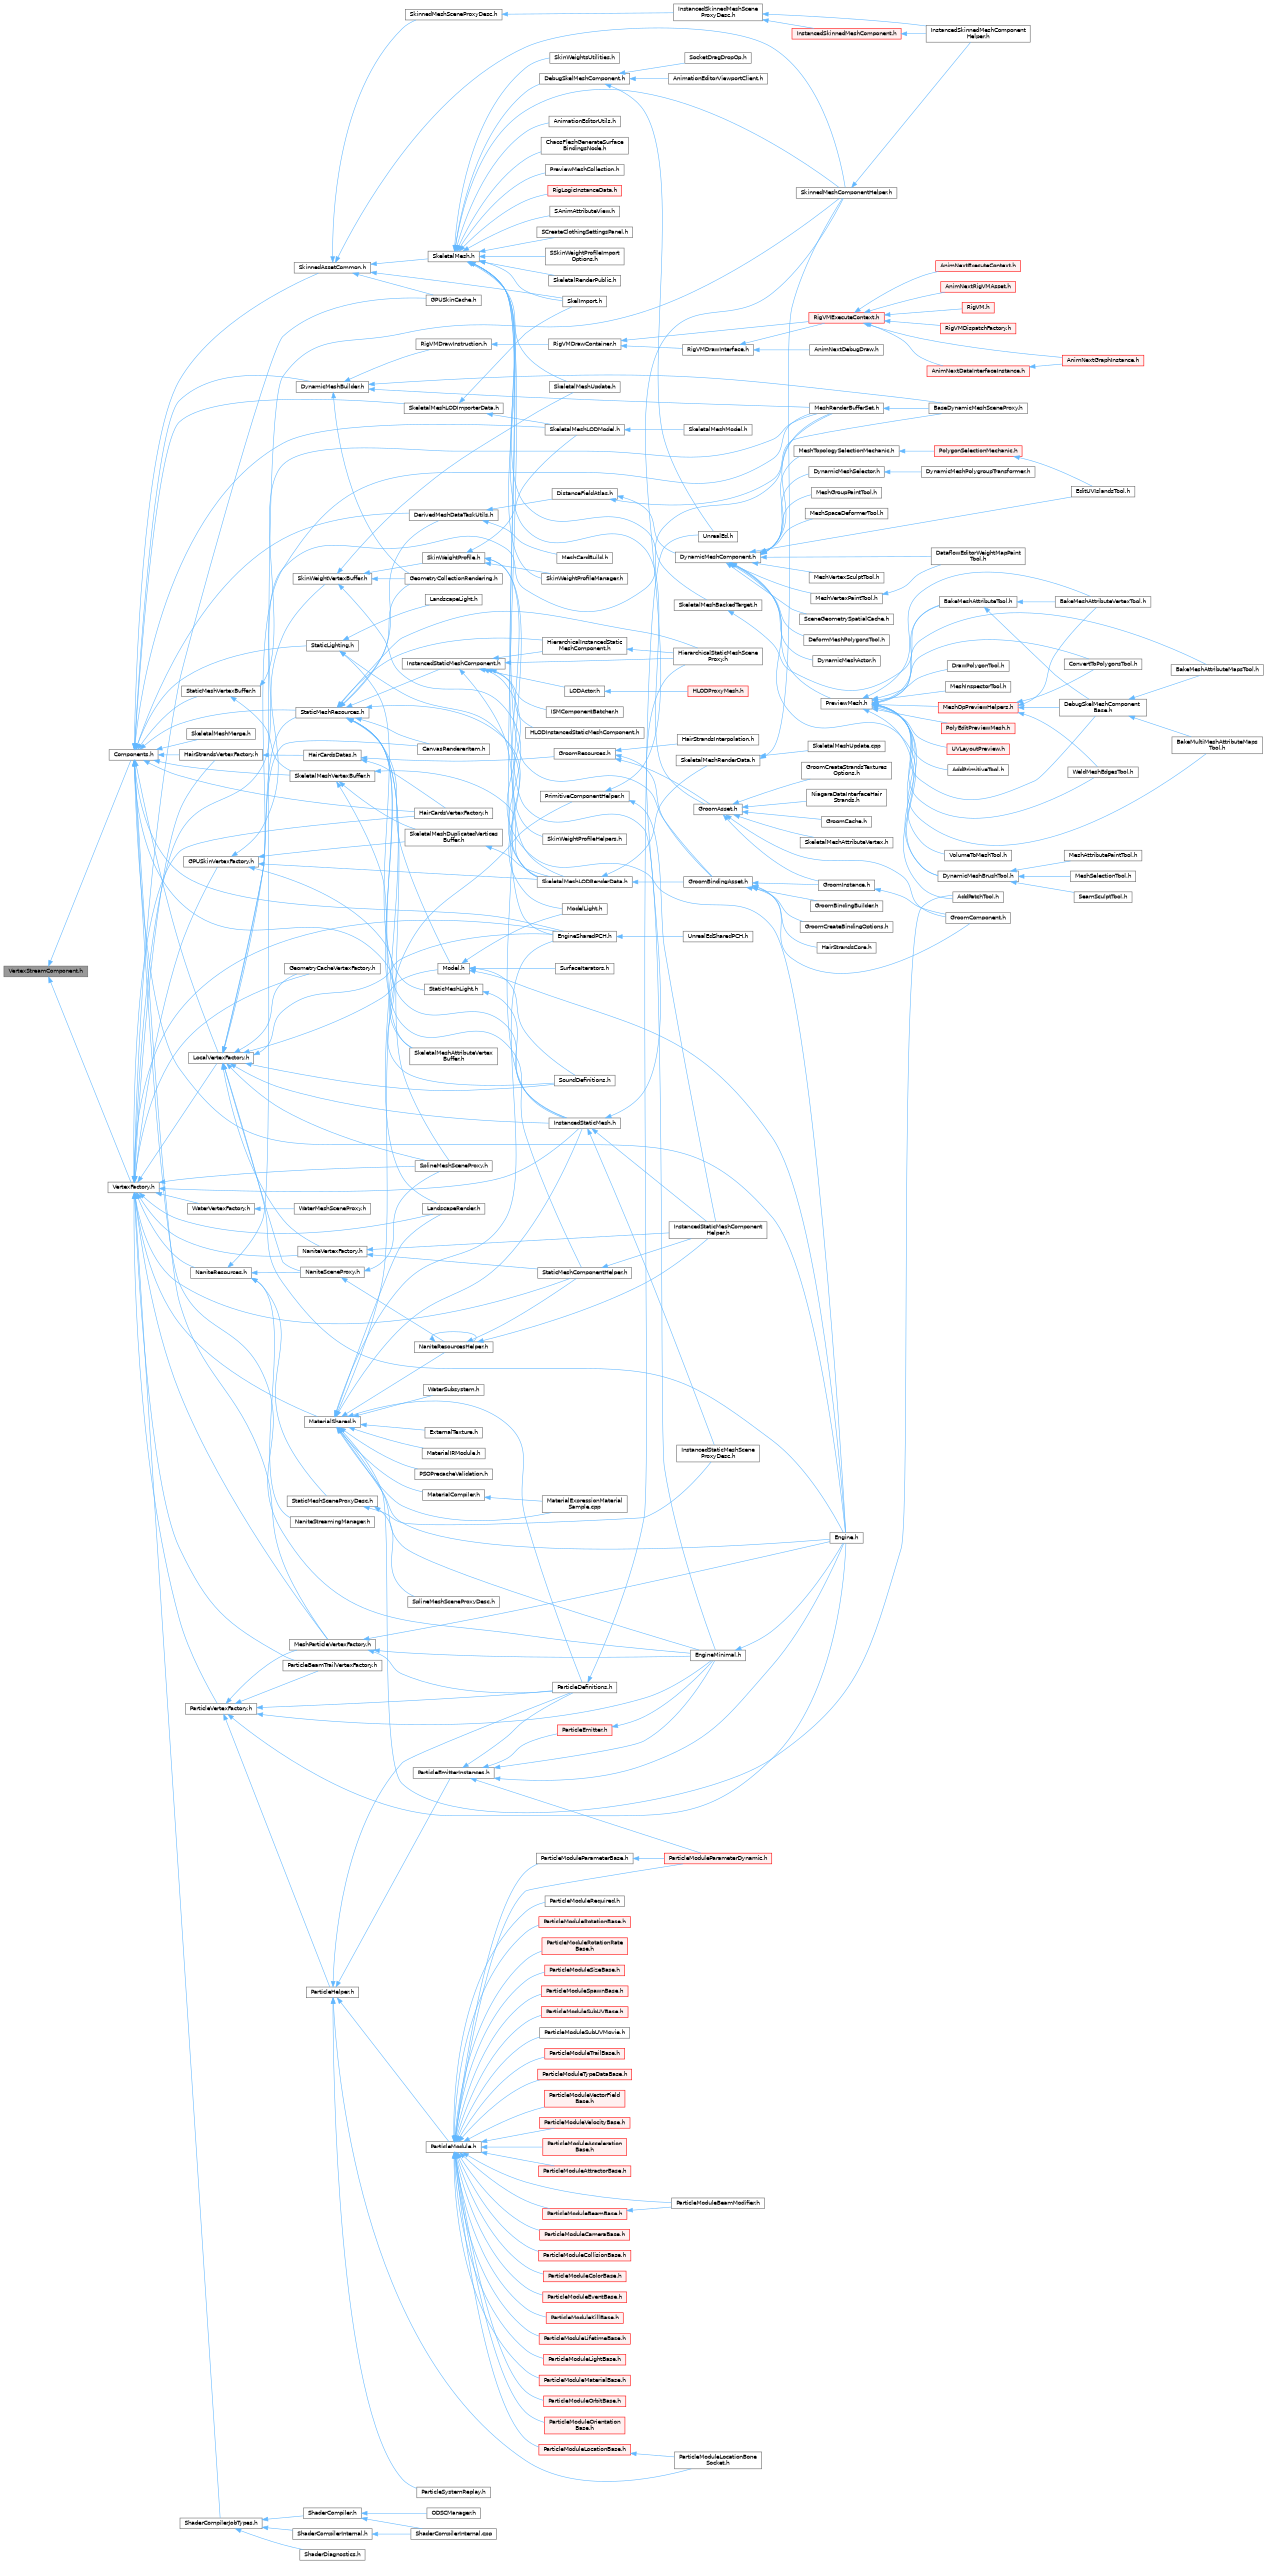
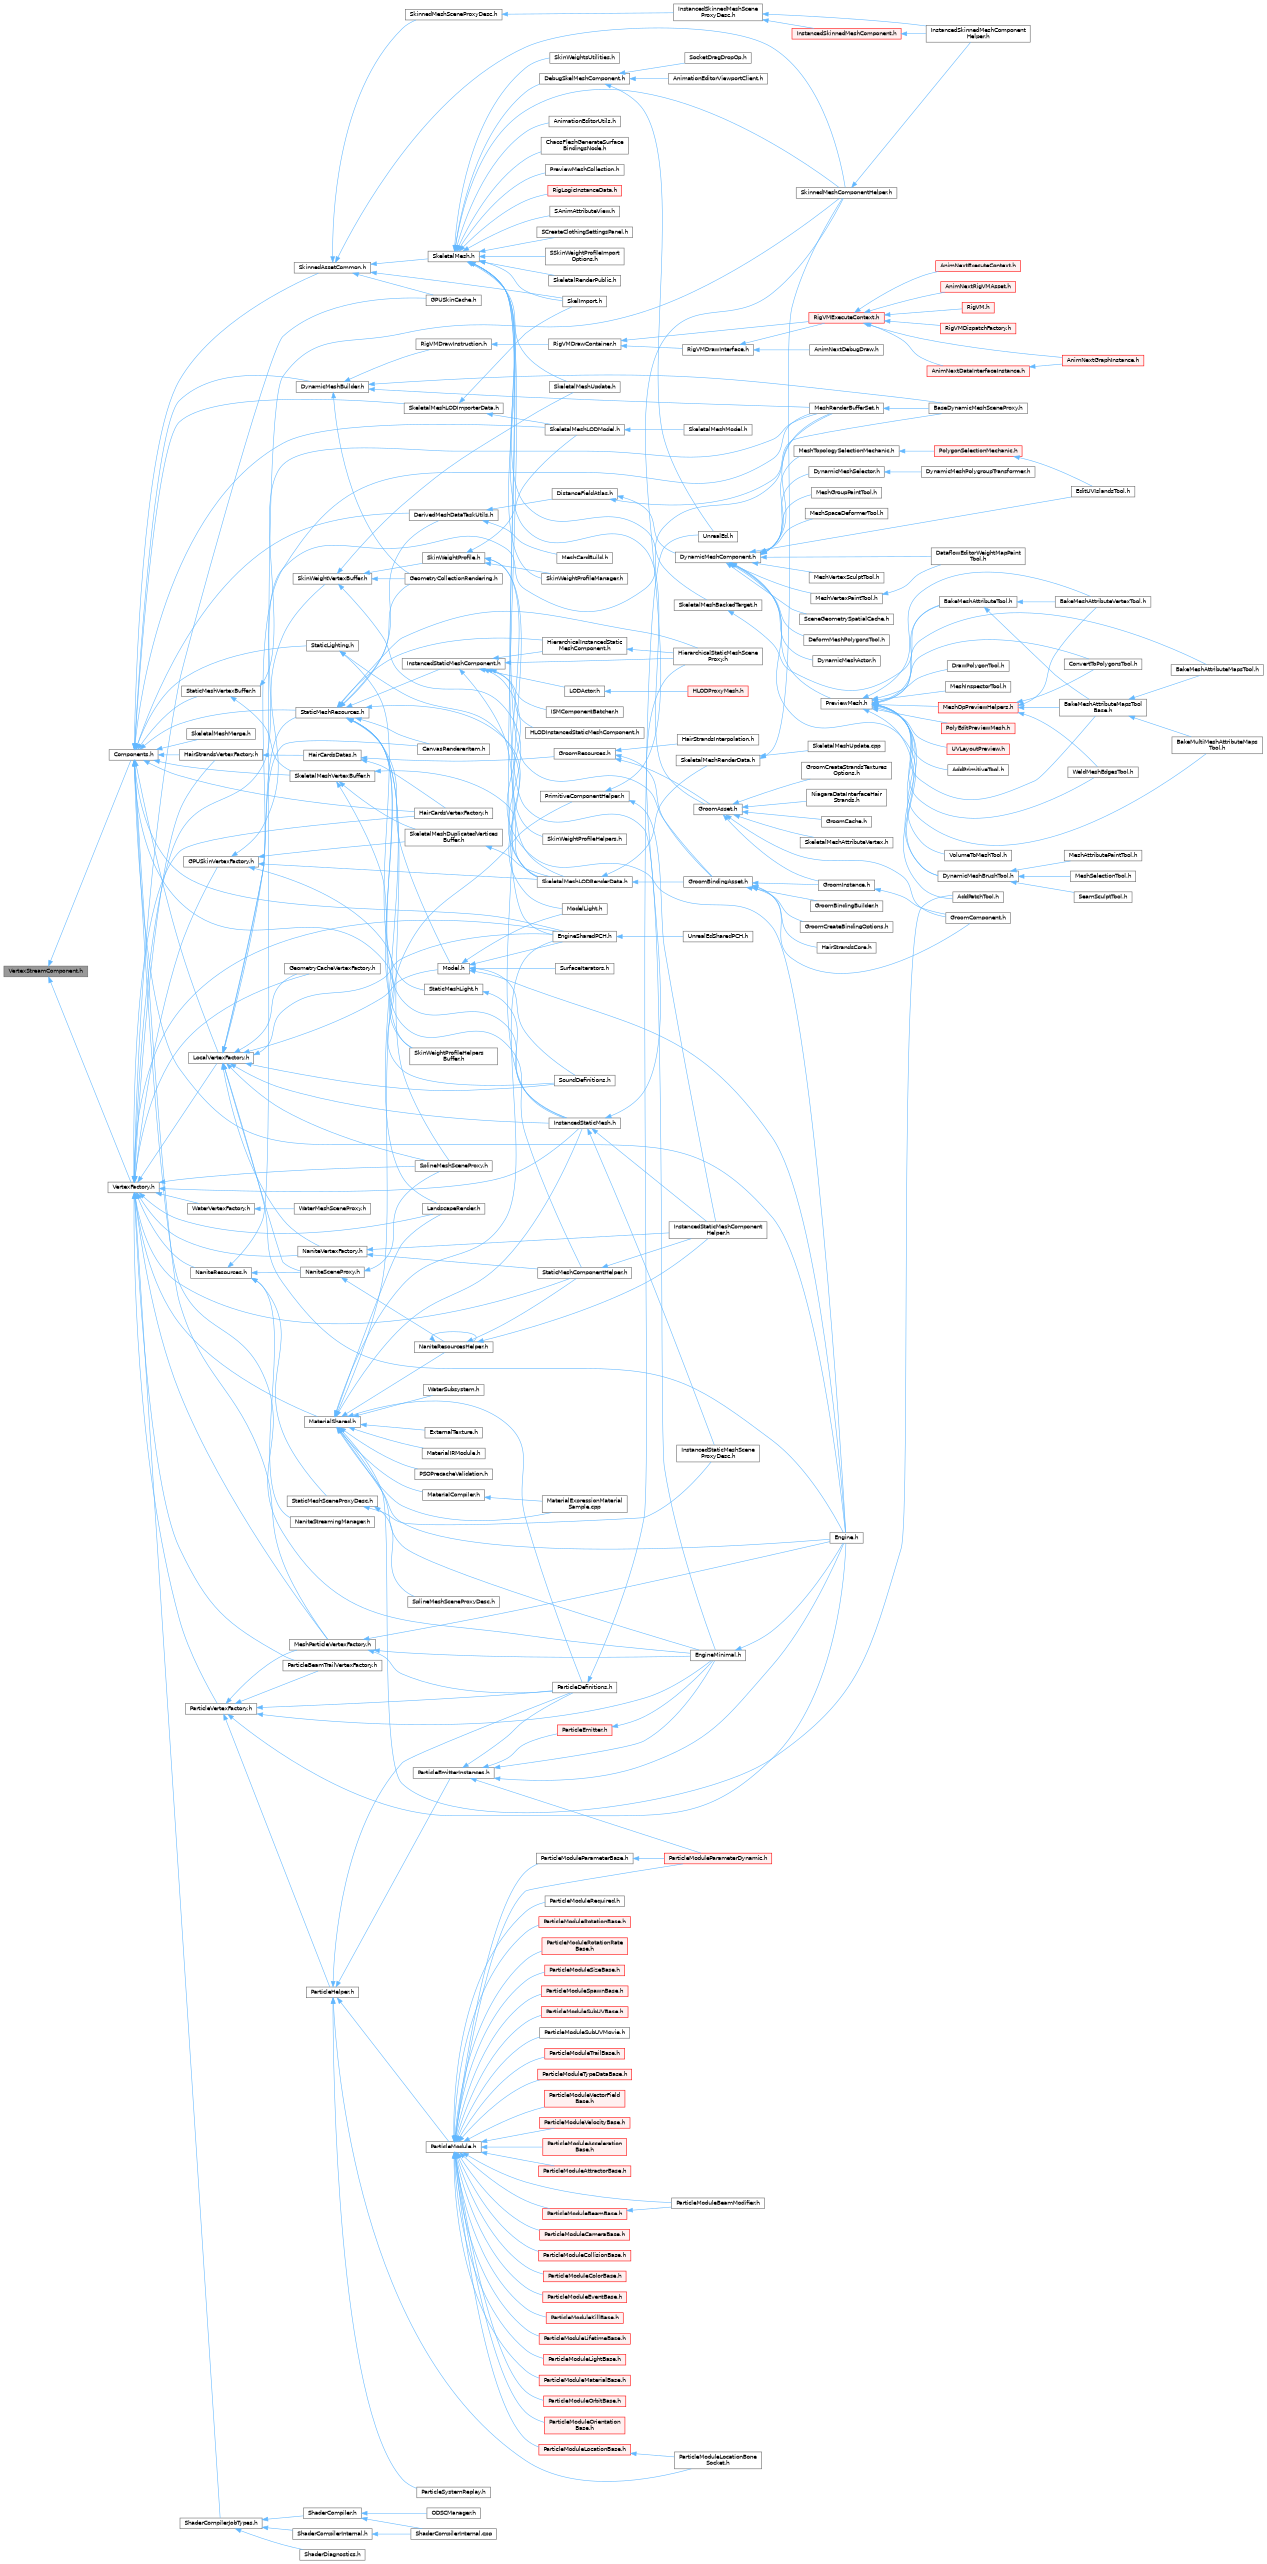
(454, 600) -> none
(1103, 708) -> (1103, 708)
none -> (519, 953)
(454, 1056) -> (454, 1056)
